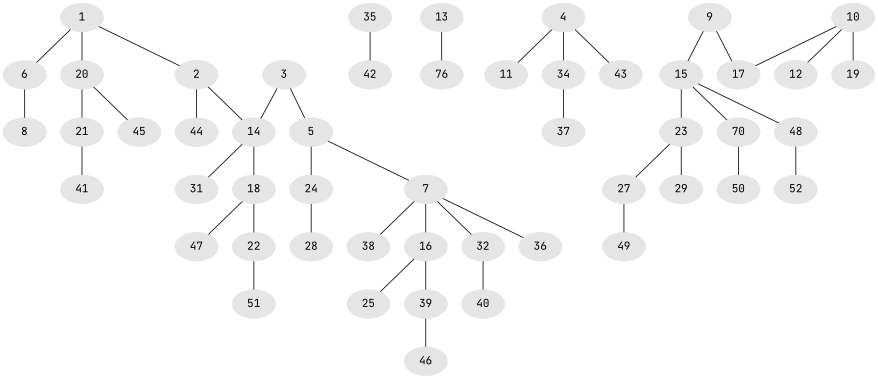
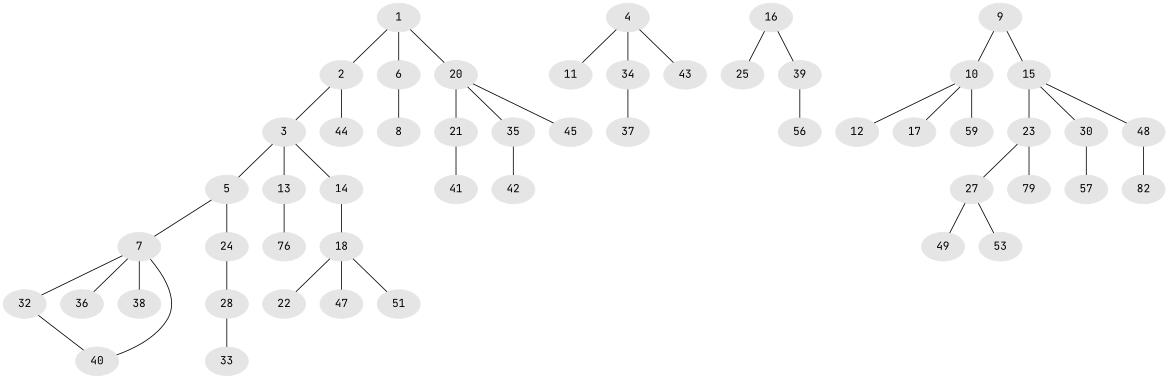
(724, 46) -> (986, 46)
(853, 75) -> (972, 132)
(225, 103) -> (313, 103)
none -> (485, 103)
(739, 132) -> (1086, 132)
none -> (284, 161)
(197, 189) -> none
(681, 189) -> (1029, 189)
(739, 189) -> (1086, 189)
(796, 189) -> (1144, 189)
(426, 218) -> (168, 318)
none -> (1000, 247)
(254, 275) -> (370, 275)
none -> (227, 361)
(426, 361) -> (800, 132)
